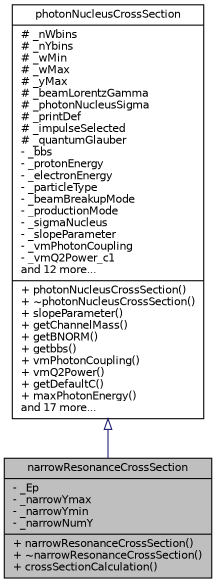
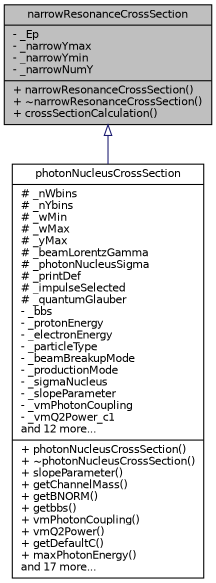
(108, 444) -> (108, 150)
